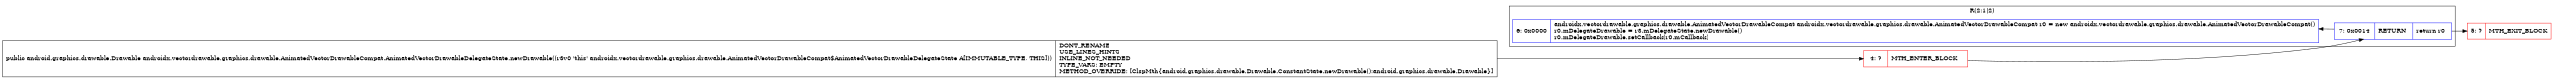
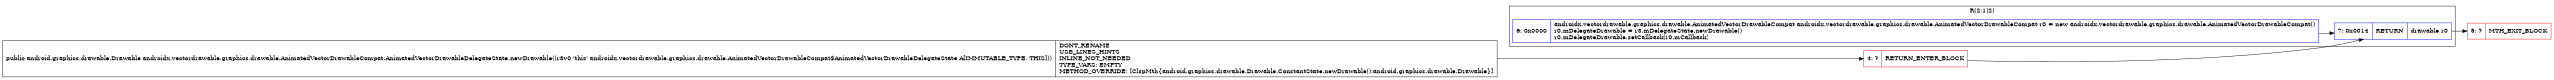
(2329, 29) -> (2324, 33)
(2431, 31) -> (2429, 31)
(1925, 59) -> (1925, 59)
